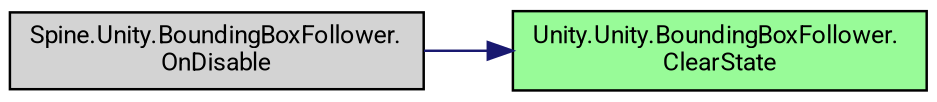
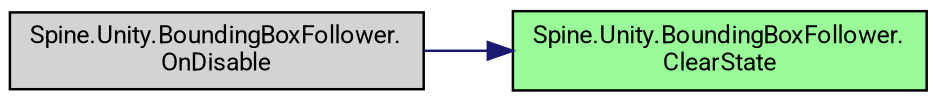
(720, 51) -> (720, 51)
